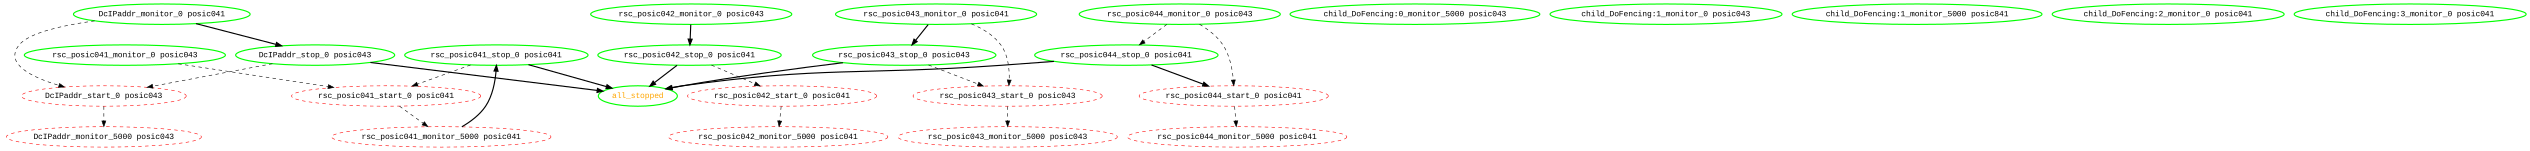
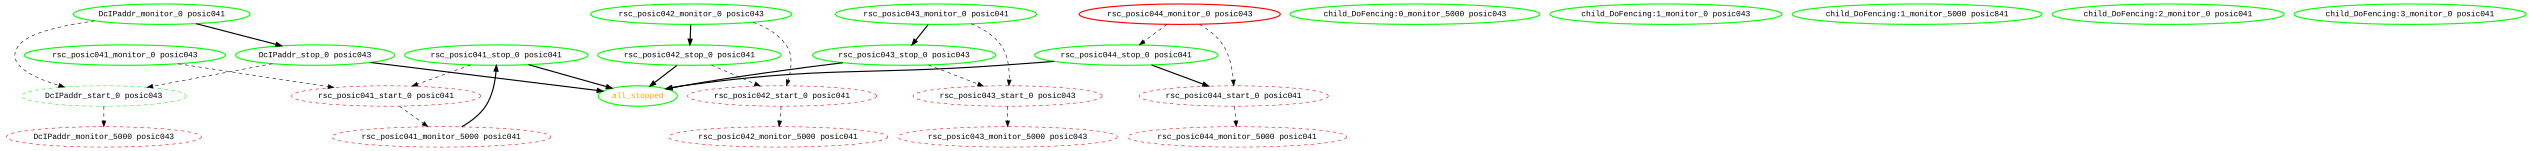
(1180, 14) -> (1180, 14)
none -> (785, 43)
(104, 96) -> (104, 96)
